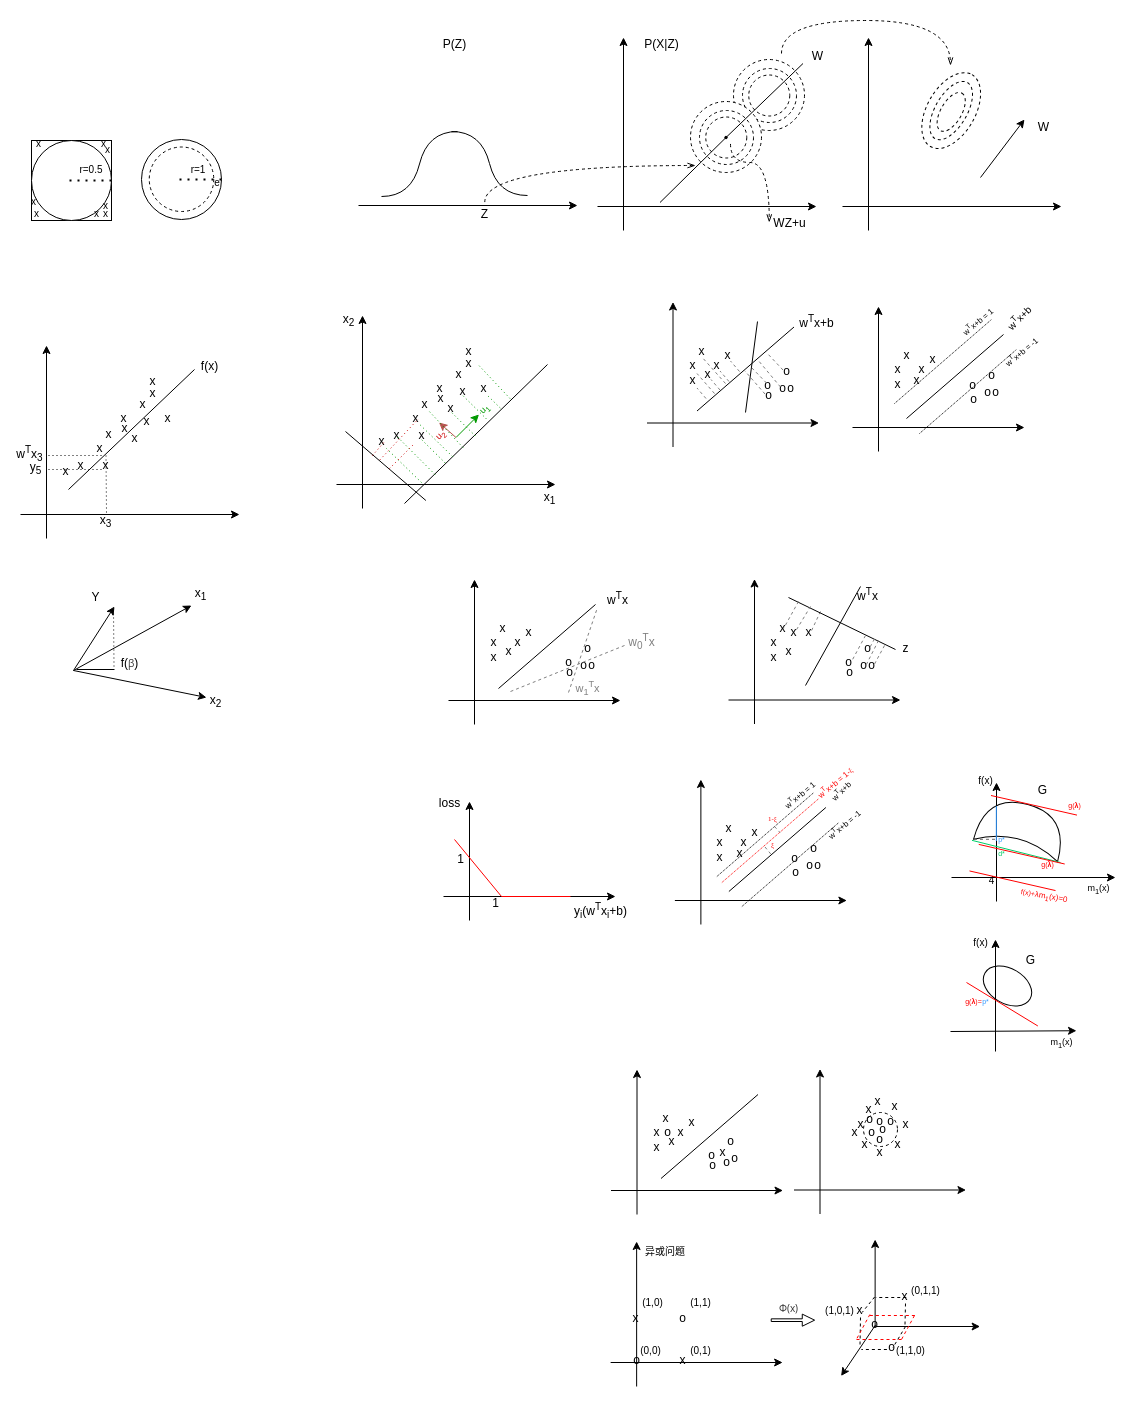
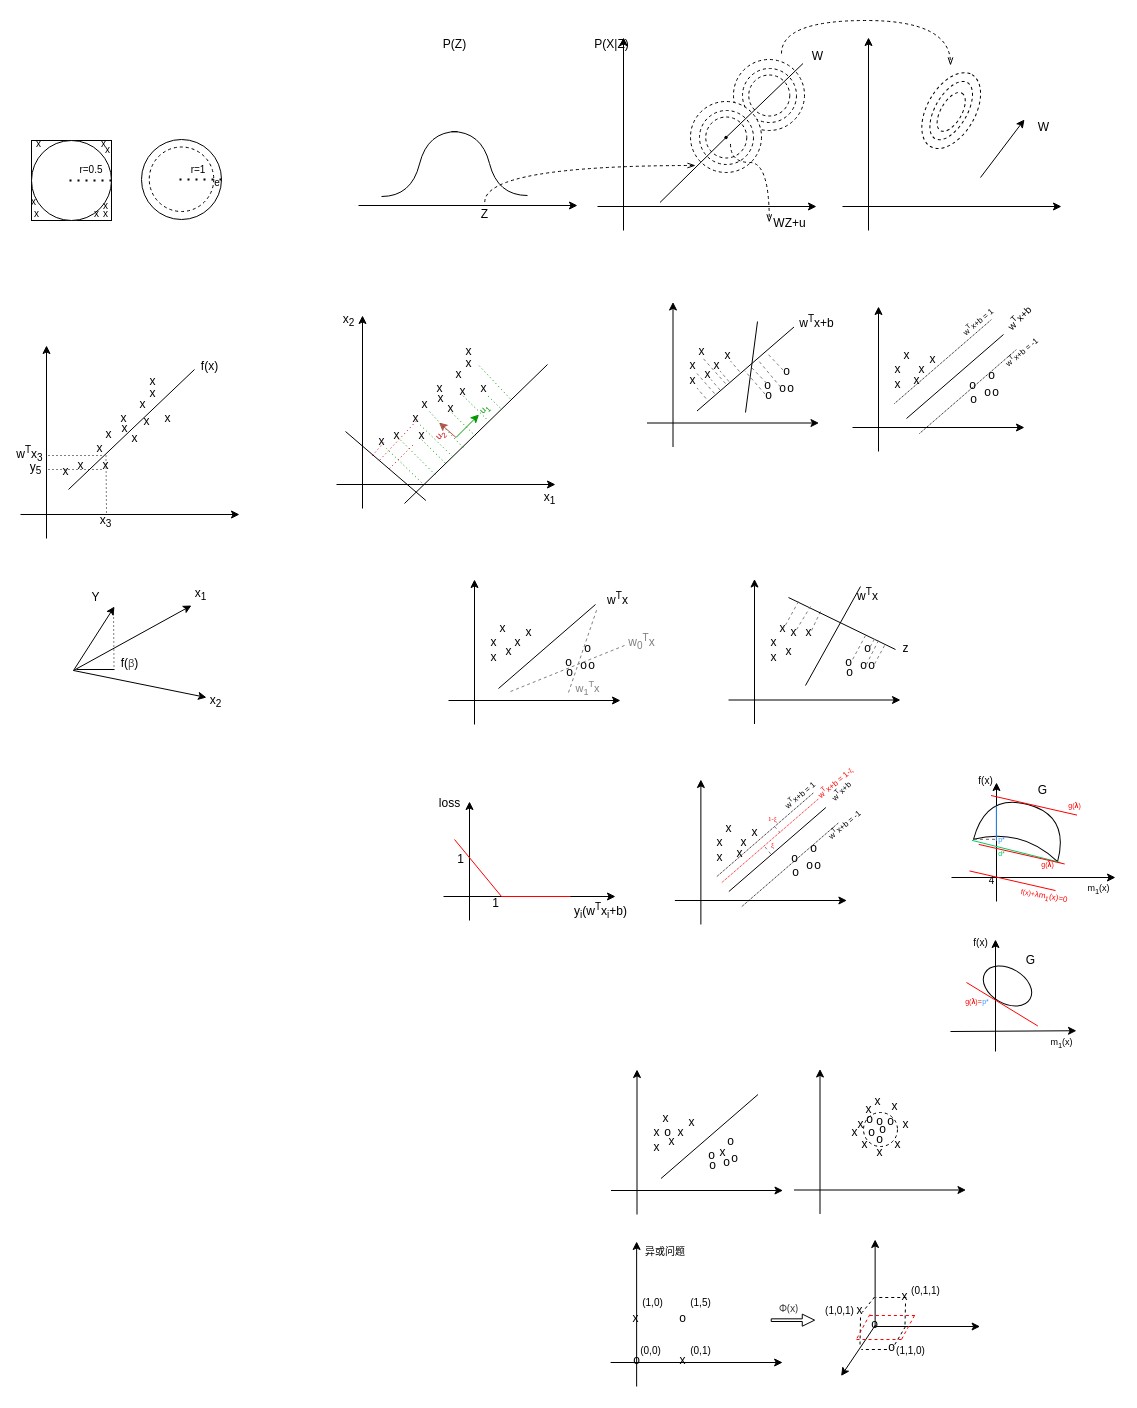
(662, 45) -> (612, 45)
(701, 1303) -> (701, 1303)
